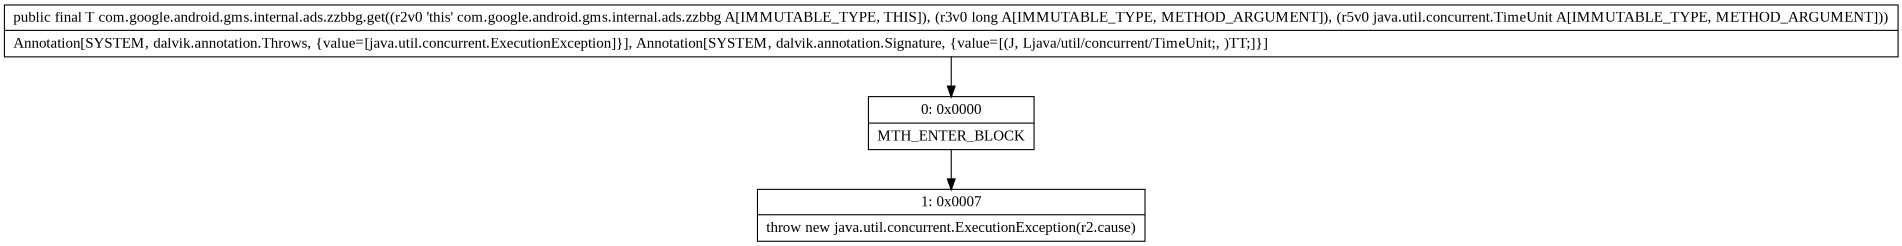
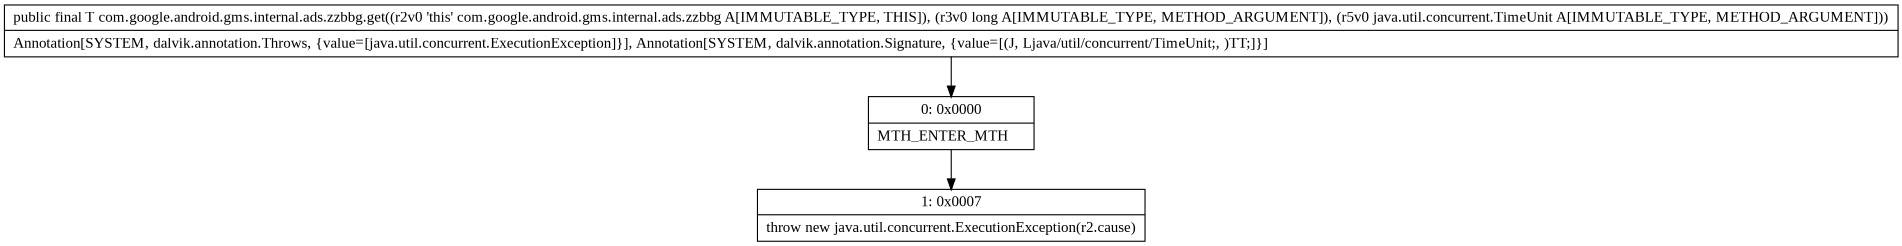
(951, 136) -> (943, 136)
